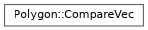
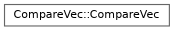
(74, 15) -> (87, 15)
